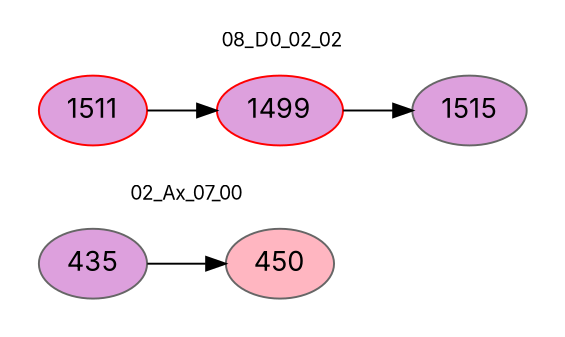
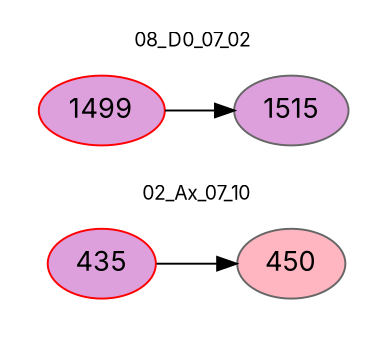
(282, 42) -> (193, 42)
(93, 111) -> none
(186, 195) -> (197, 195)
(93, 264) -> (102, 264)
